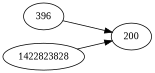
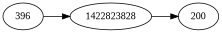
(84, 26) -> (53, 16)
